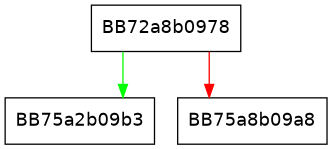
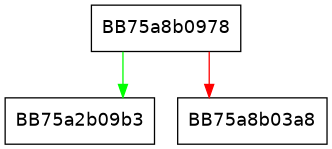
(166, 28) -> (166, 28)
(252, 121) -> (252, 121)
